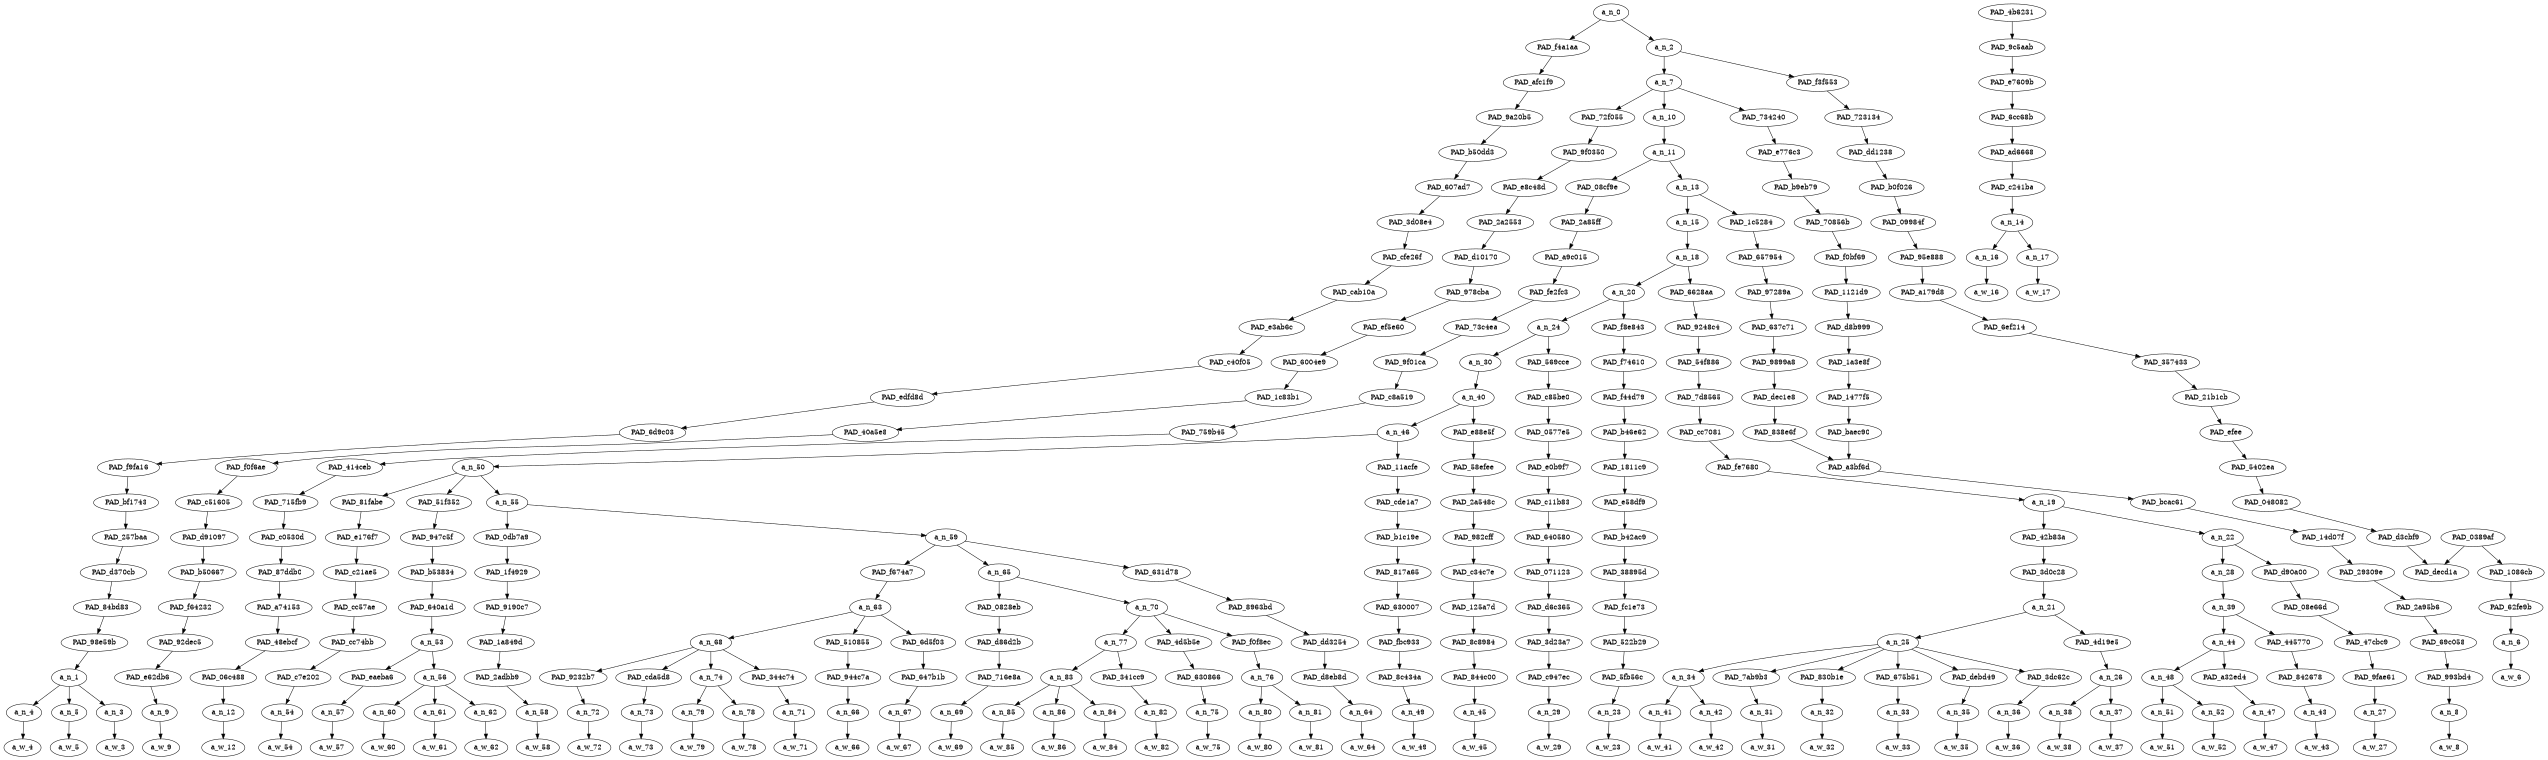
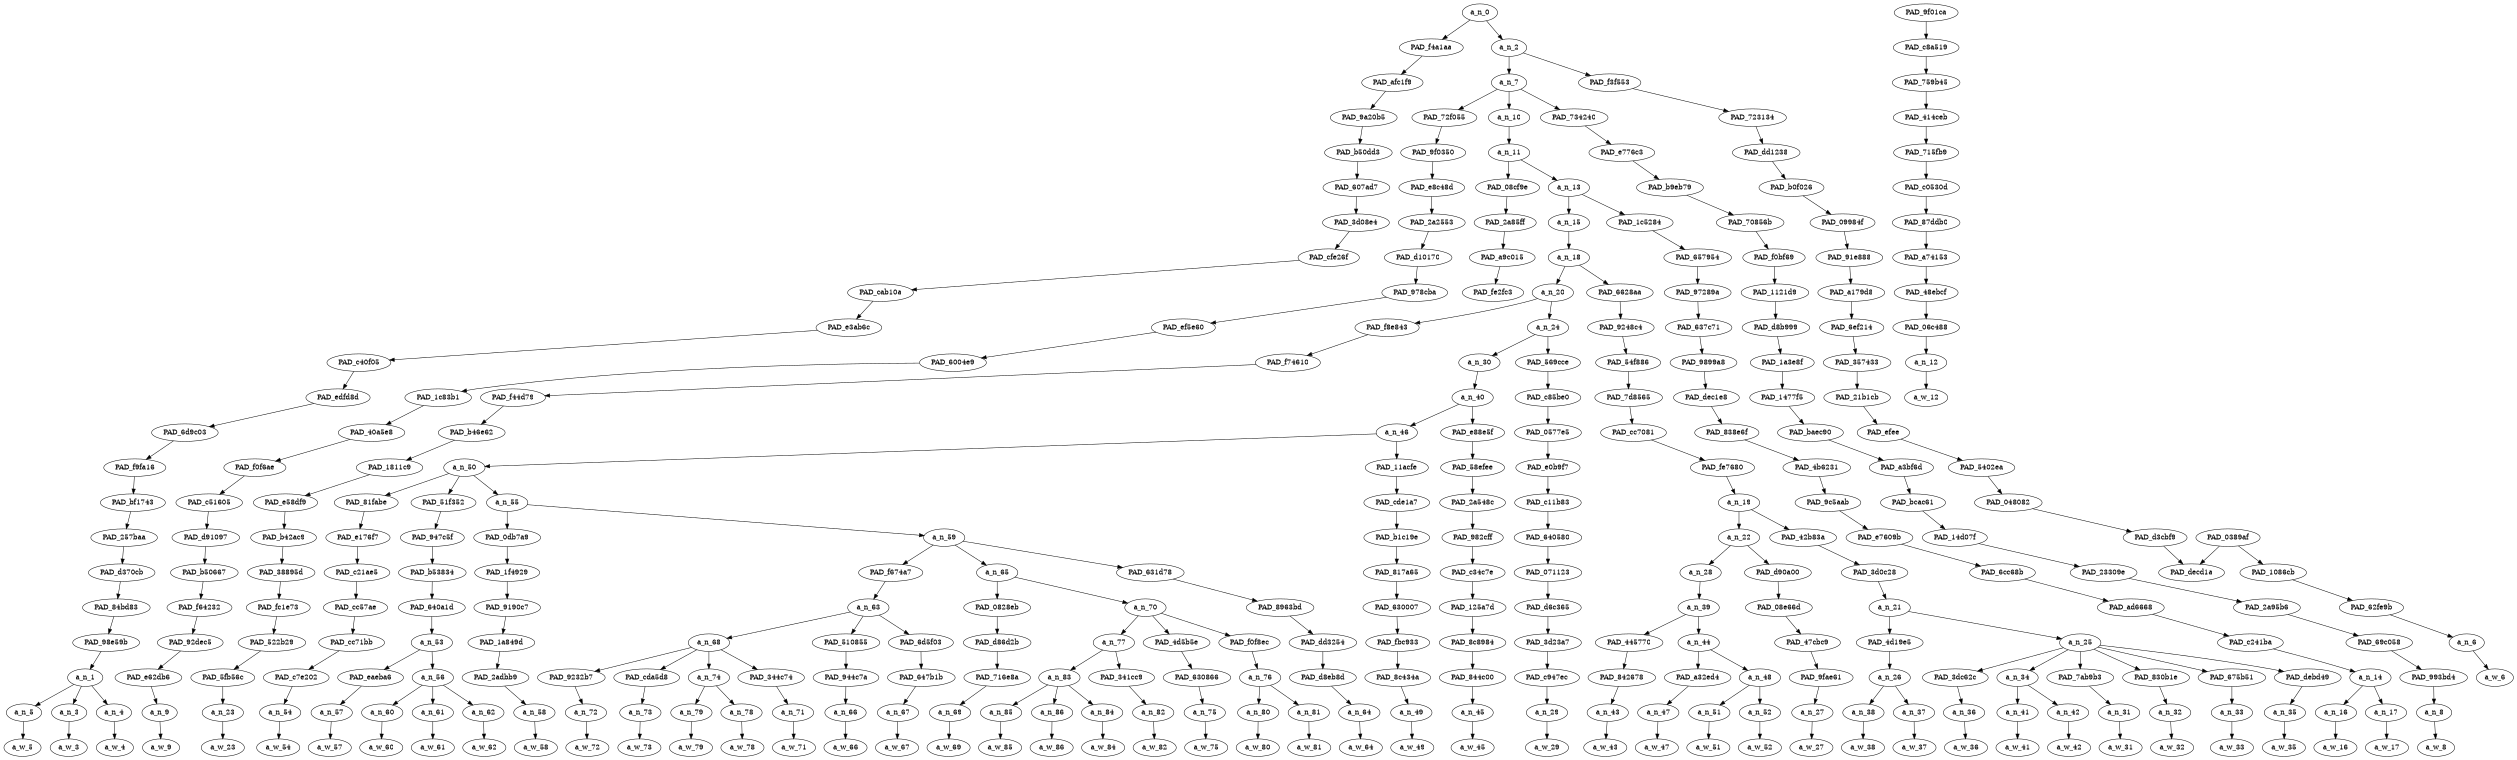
(1922, 258) -> (1849, 258)
(1476, 328) -> none
(1810, 449) -> (1769, 449)
(2361, 573) -> (2104, 573)
(353, 643) -> (352, 643)
